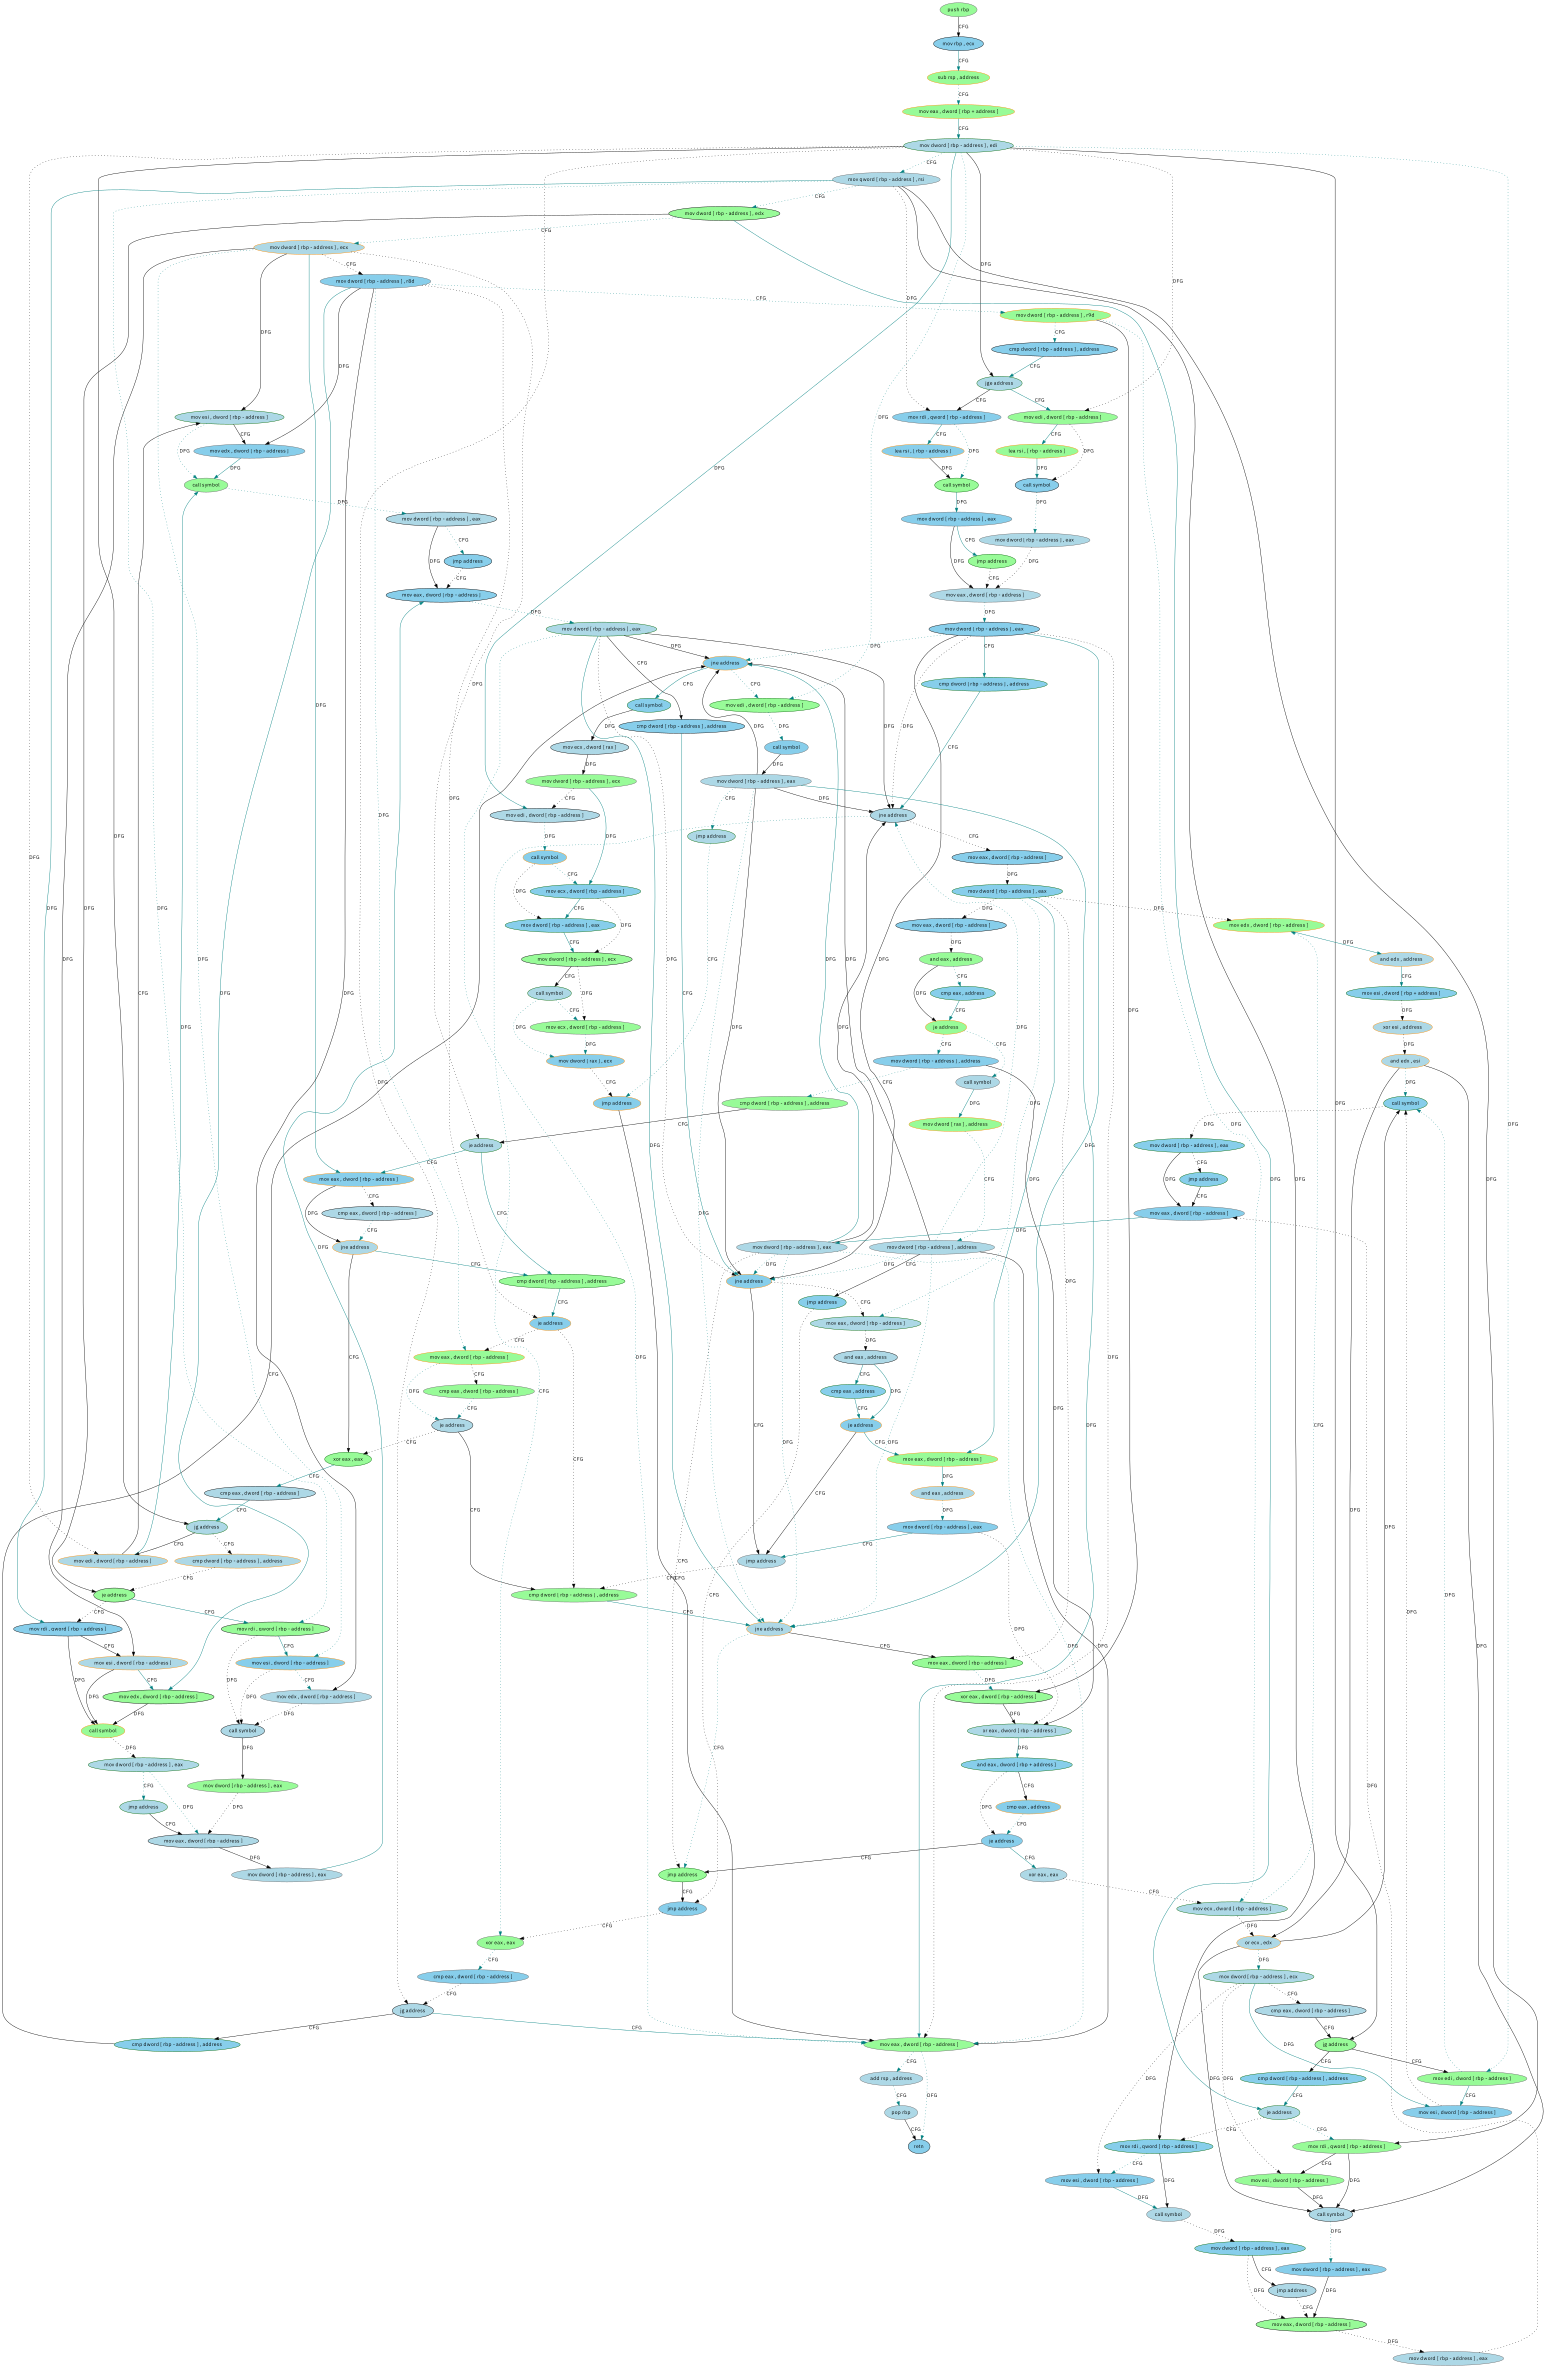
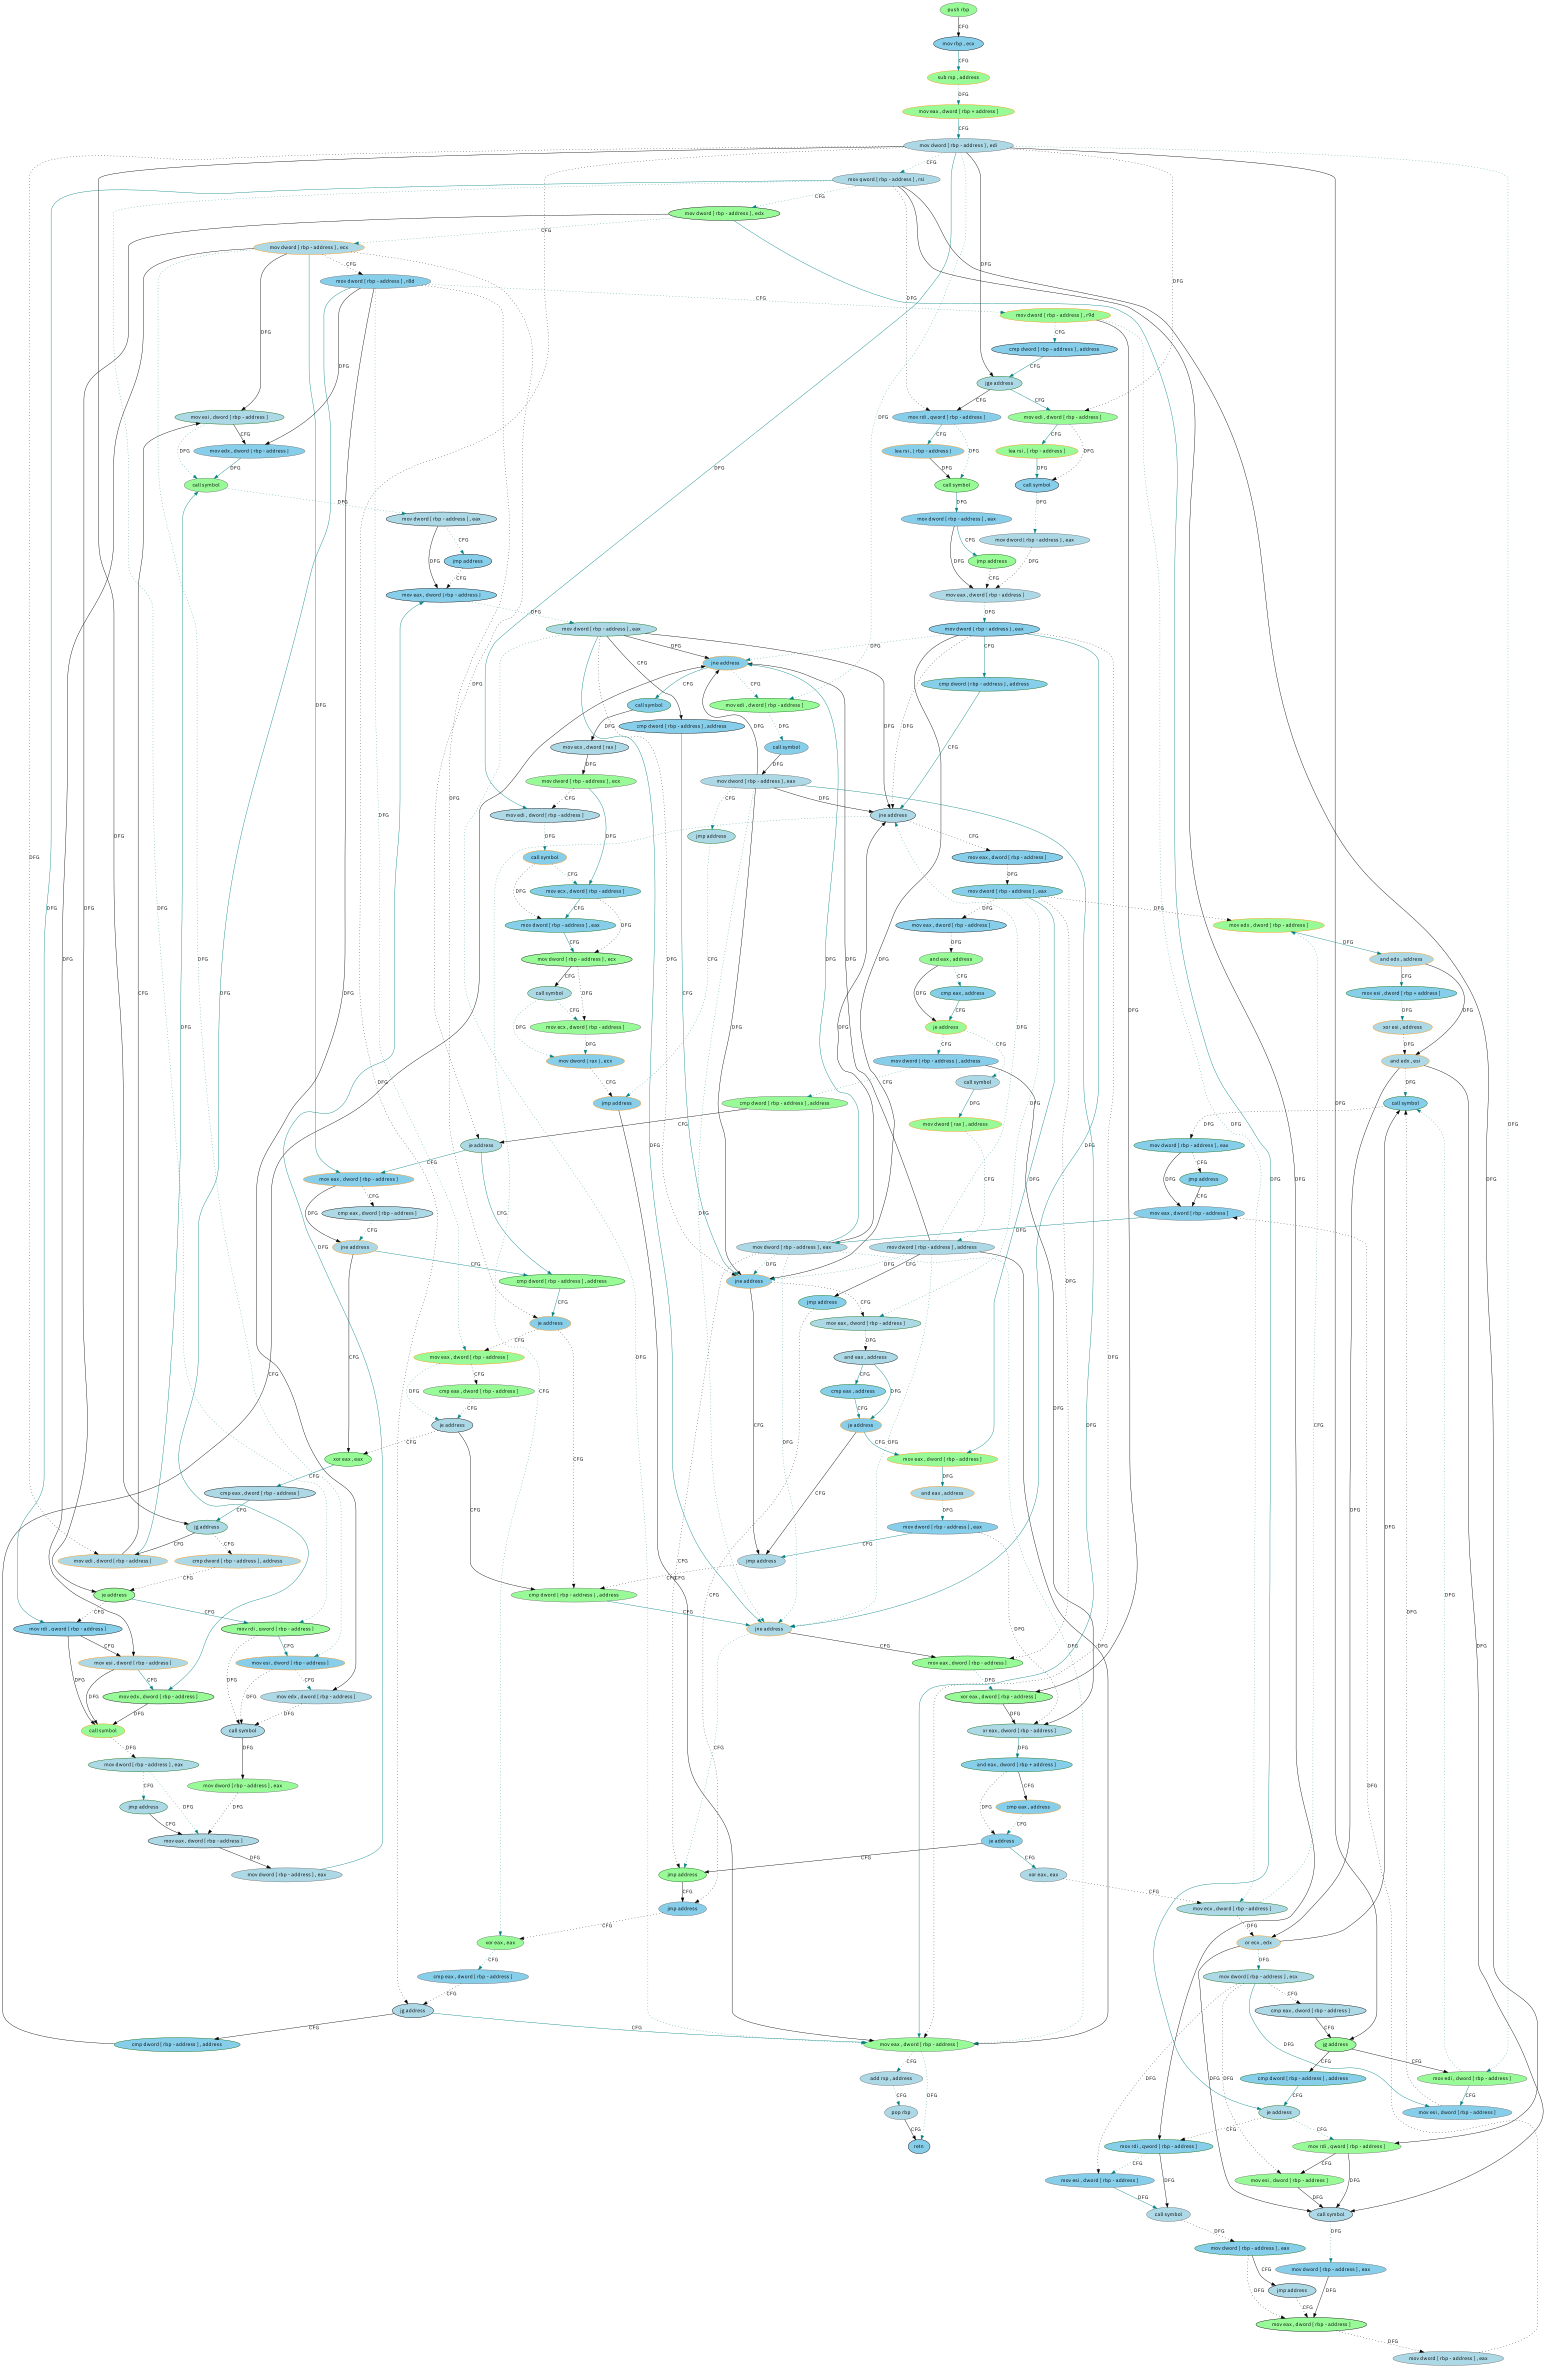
(964, 95) -> (964, 95)
(959, 146) -> (959, 146)
none -> (1463, 1007)
(1402, 1008) -> (1402, 1008)
